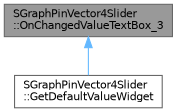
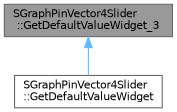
(88, 20) -> (88, 20)
